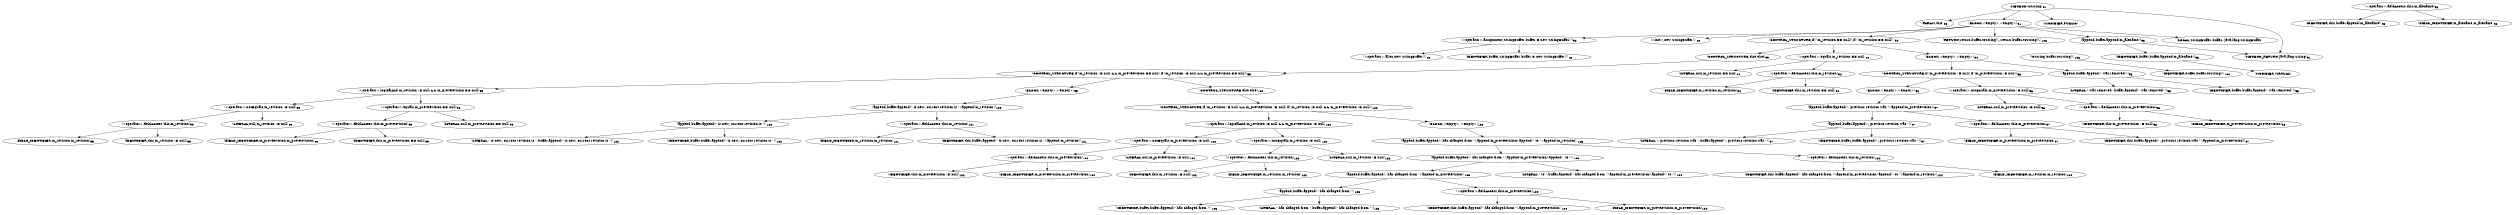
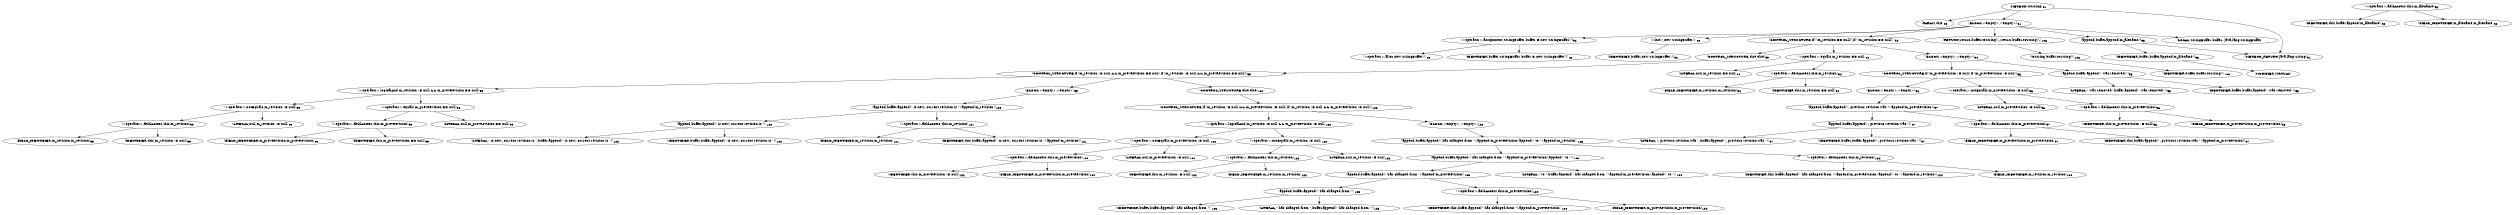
(2061, 24) -> none
none -> (2024, 49)
none -> (1643, 57)
